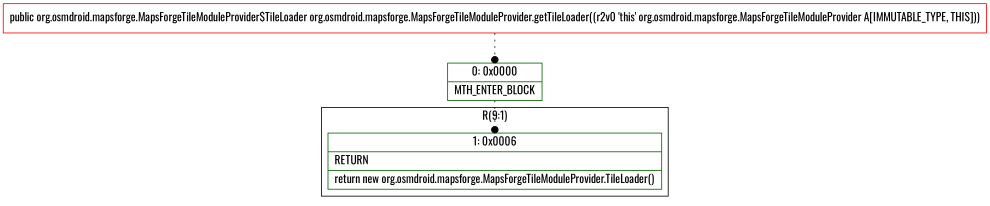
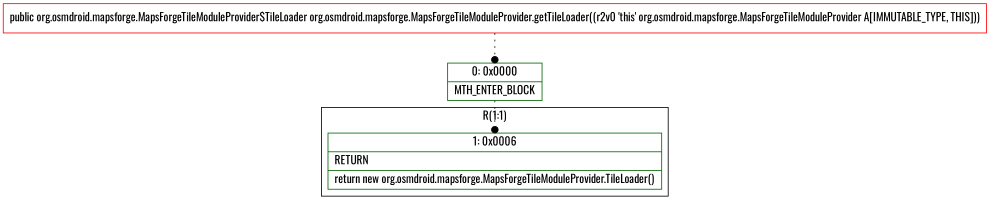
(495, 117) -> (495, 117)
